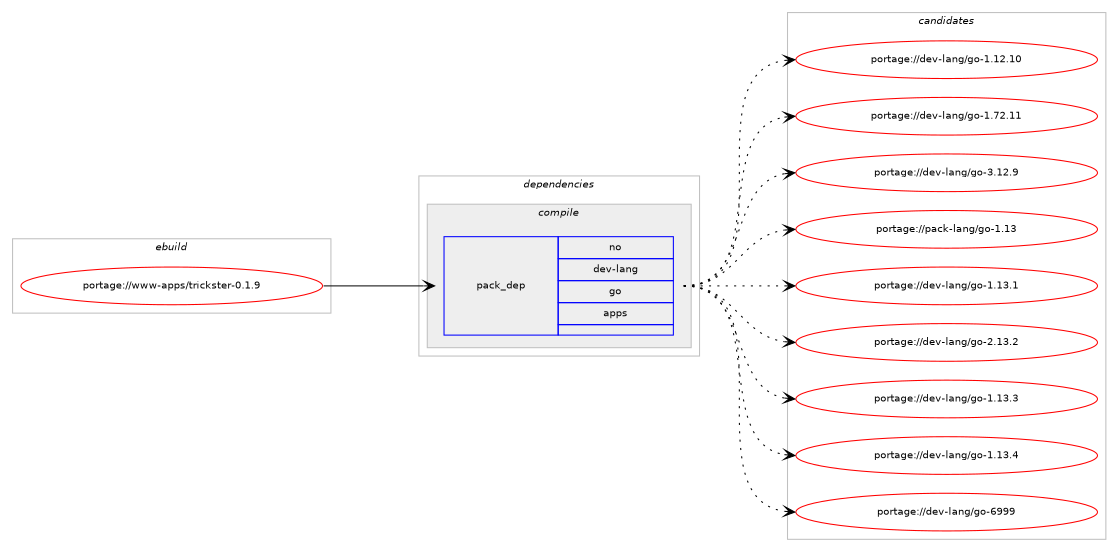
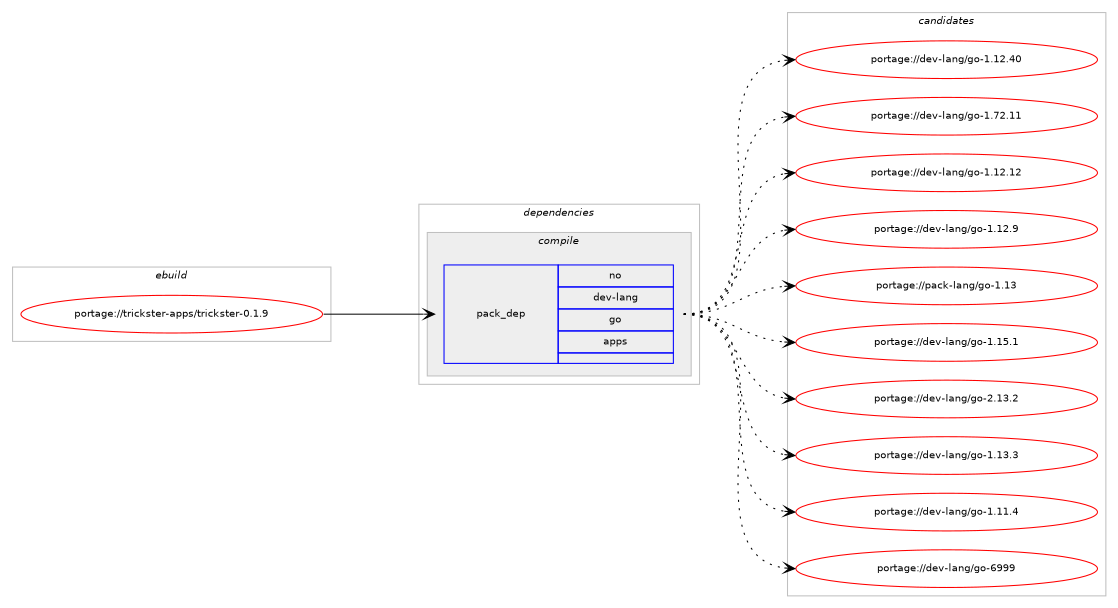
(947, 60) -> (947, 60)
none -> (947, 173)
(947, 173) -> (947, 229)
(172, 286) -> (172, 314)
(947, 286) -> (947, 342)
(947, 456) -> (947, 512)
